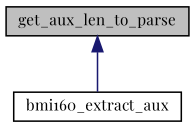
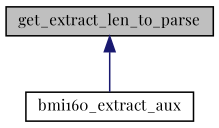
(98, 21) -> (110, 21)
